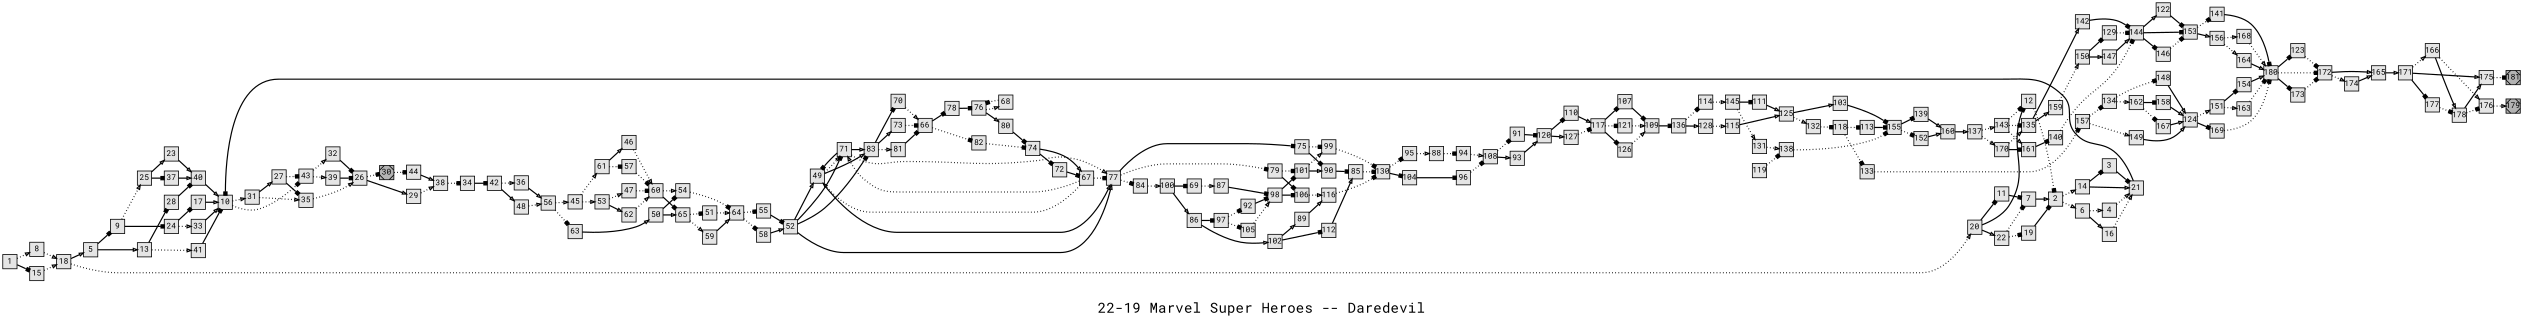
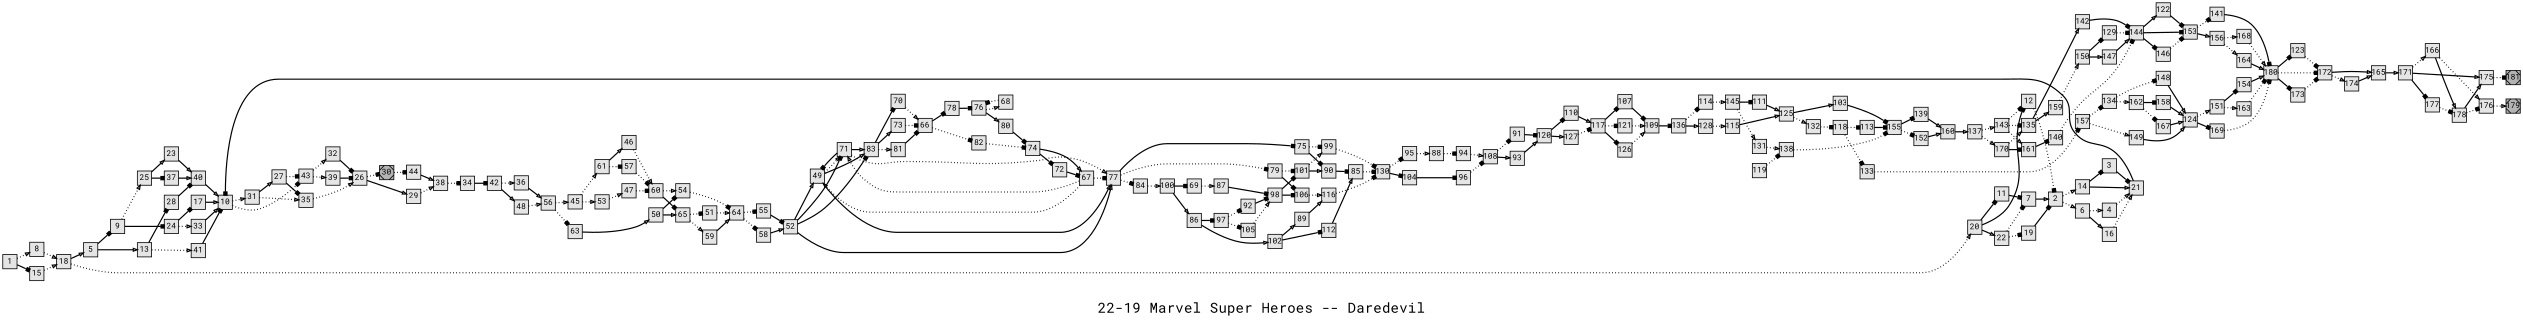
(629, 215) -> none
